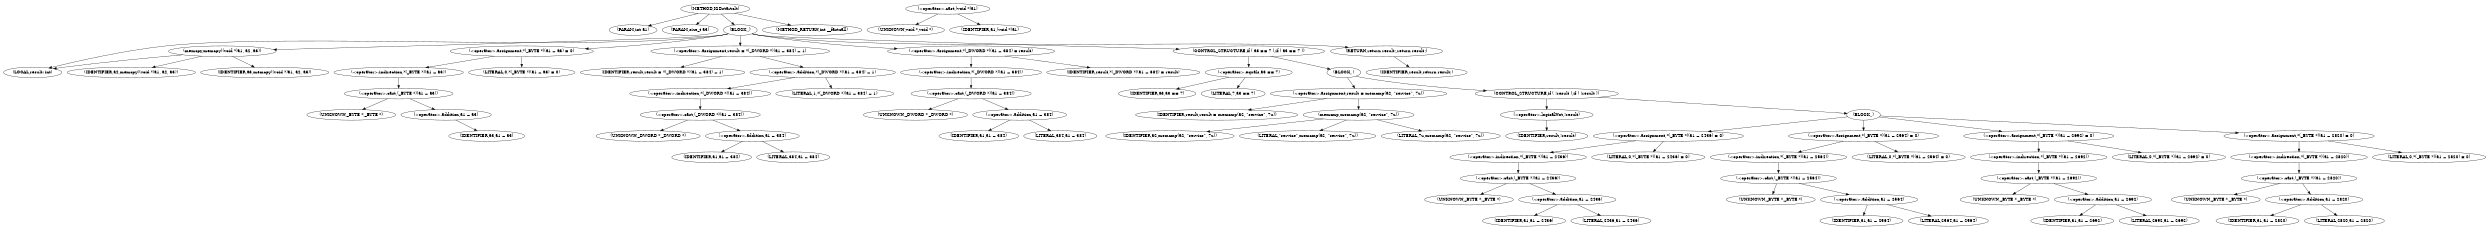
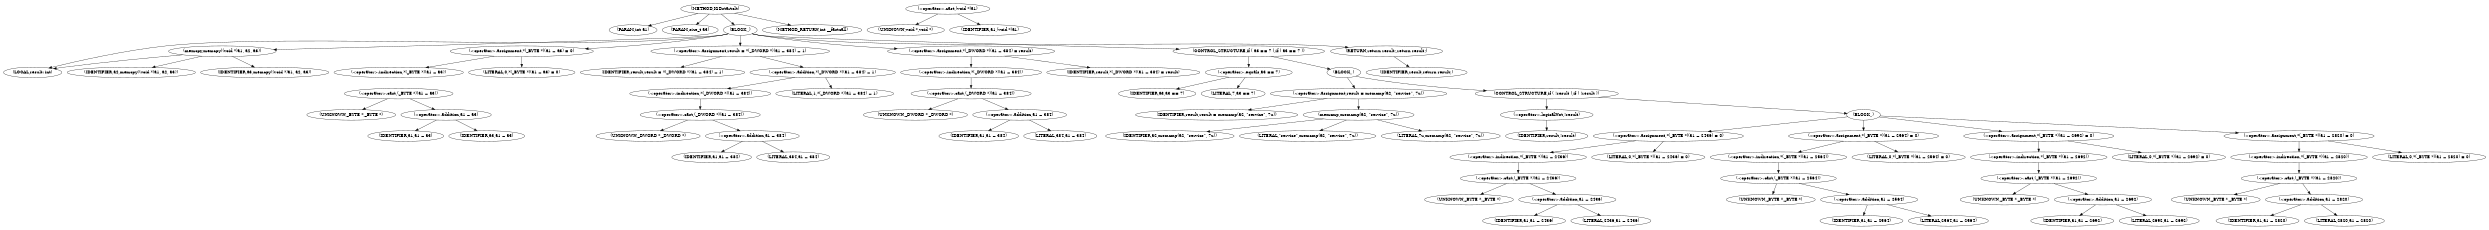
(399, 82) -> none
none -> (406, 136)
